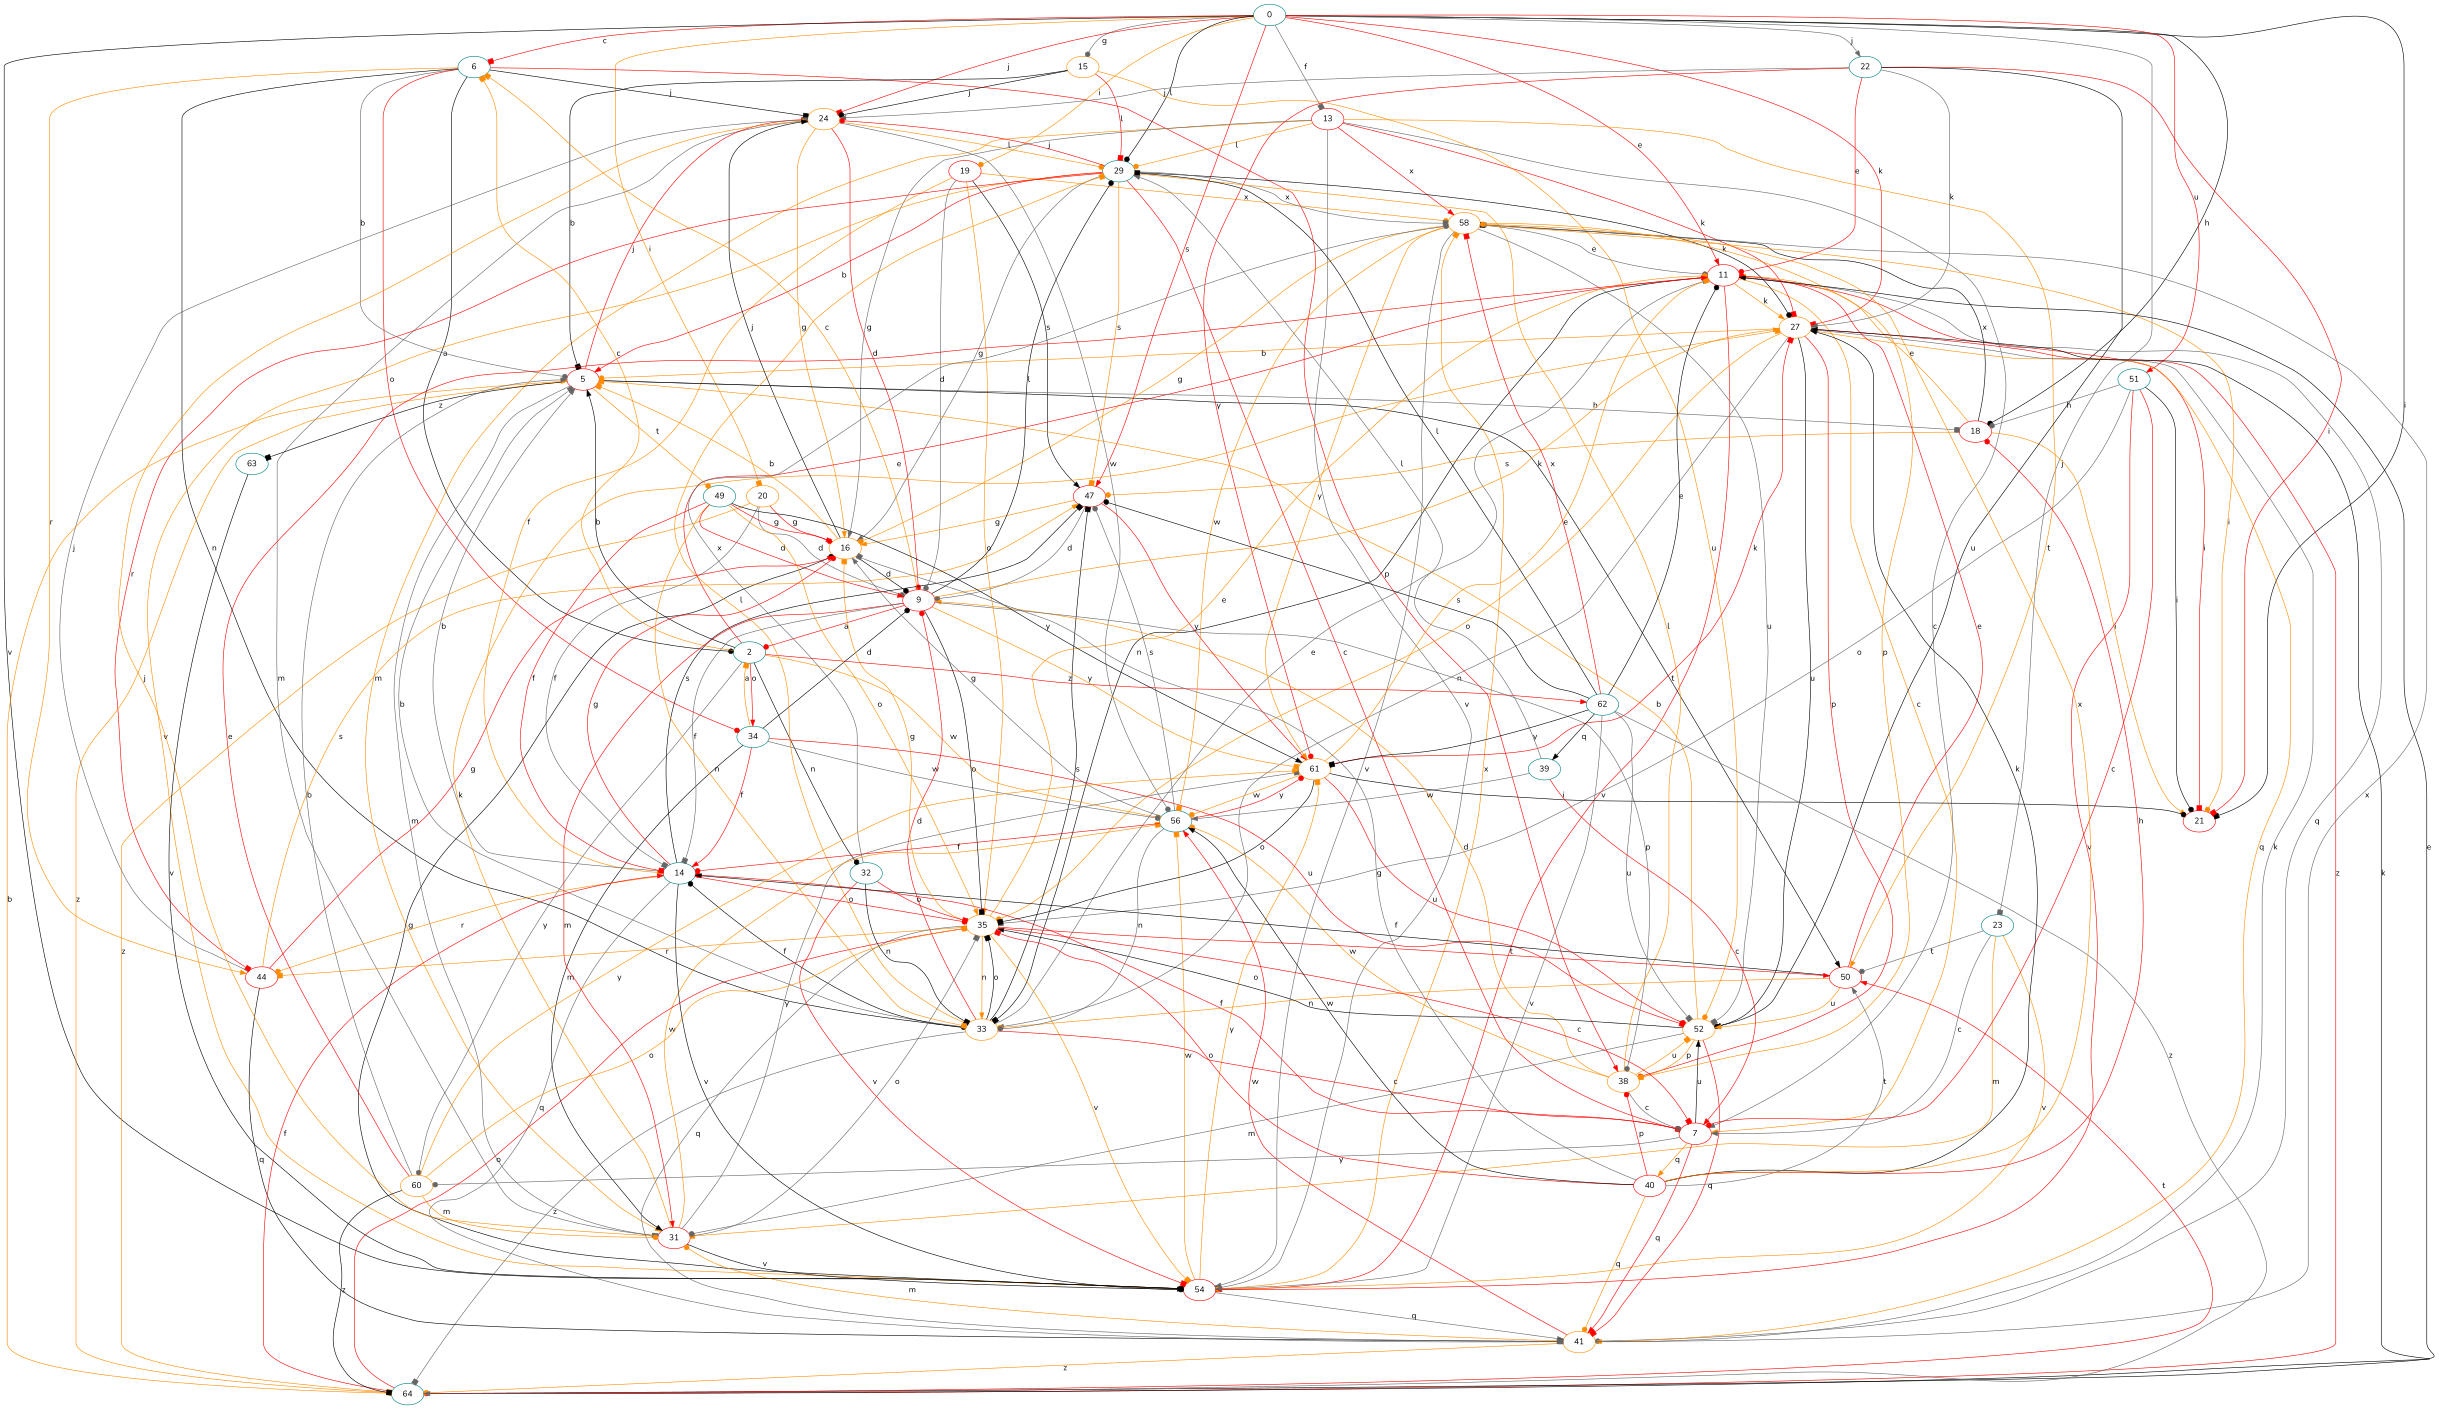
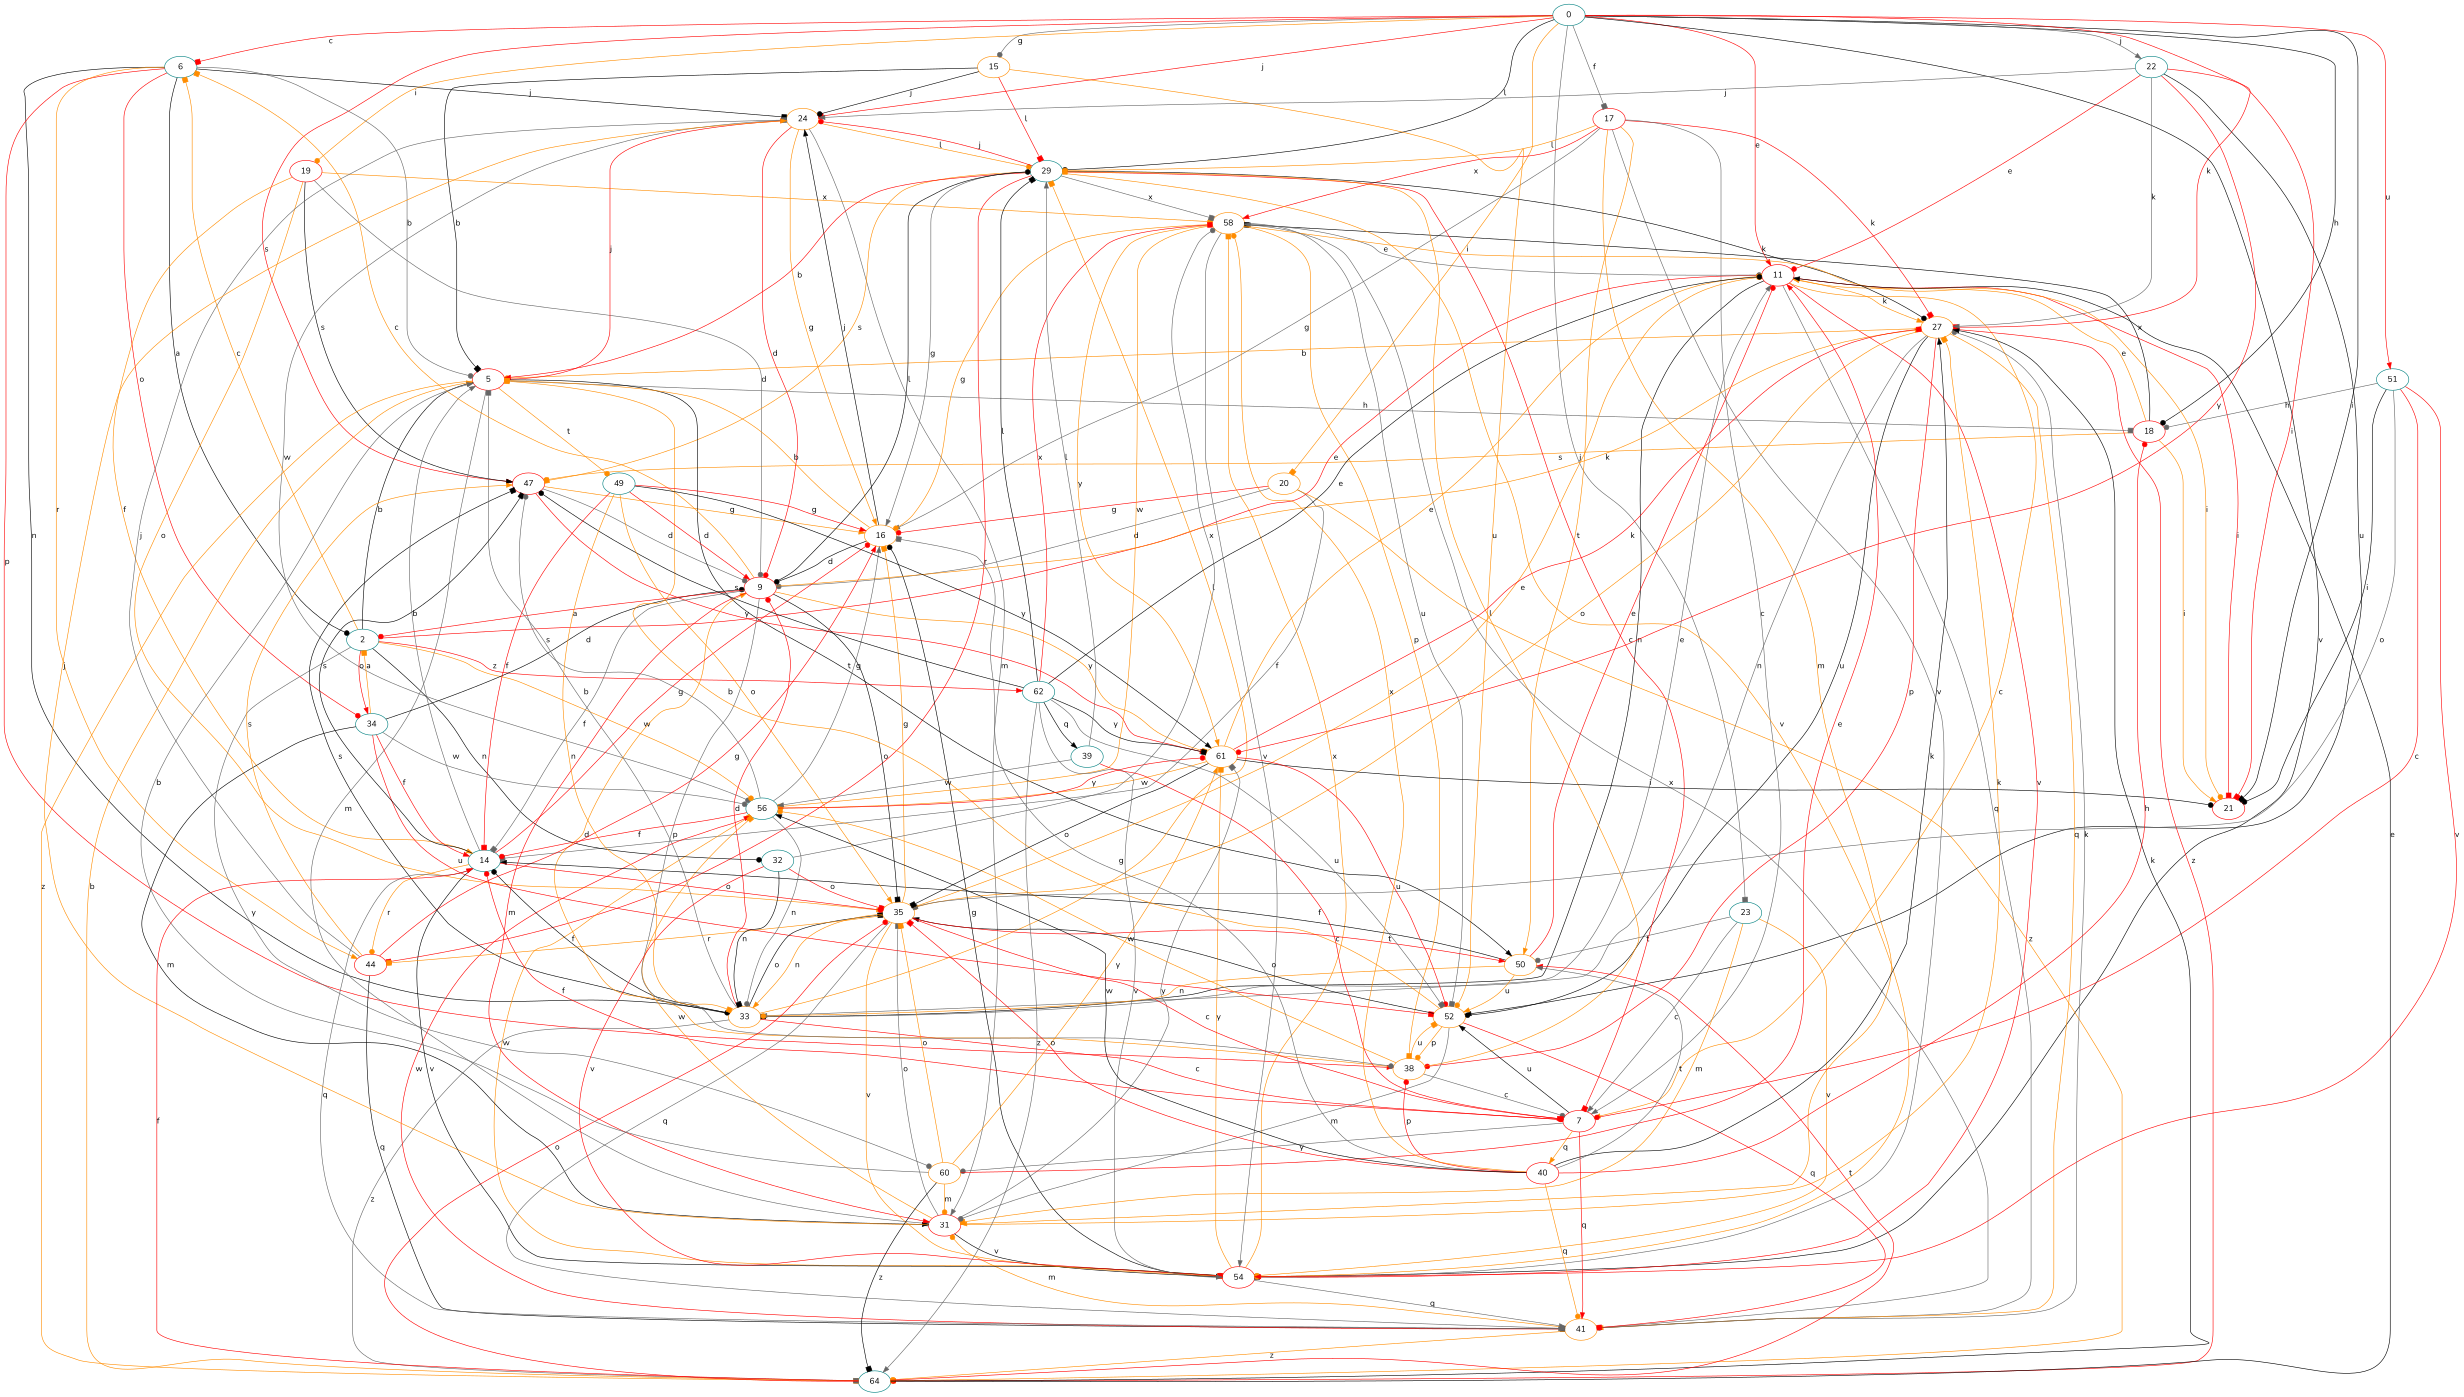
(1328, 119) -> (1609, 119)
(252, 464) -> none
(1846, 978) -> (1520, 965)
